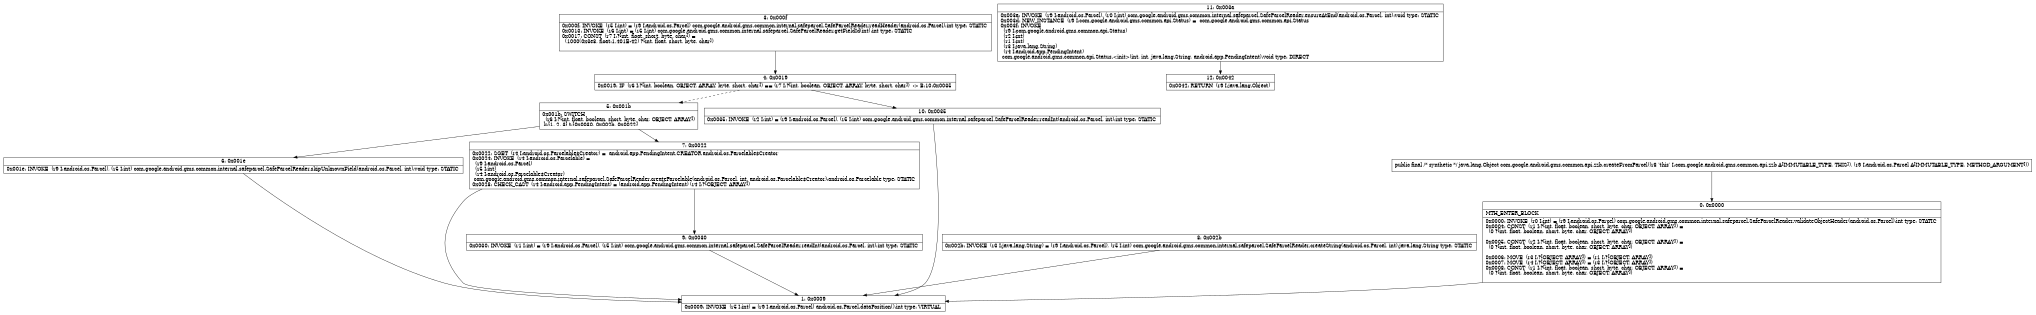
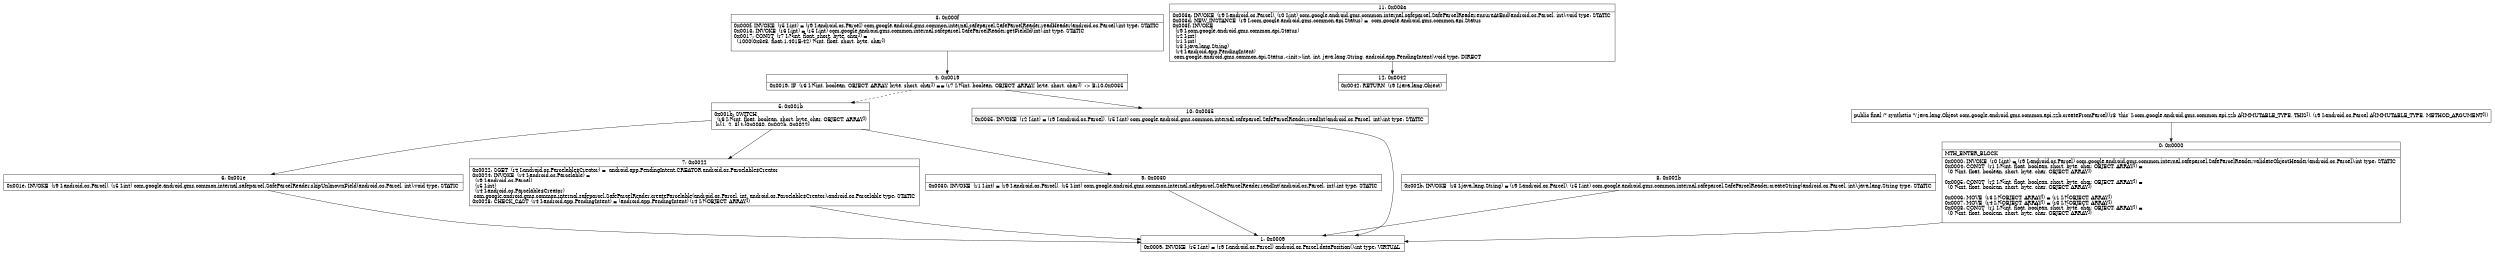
(694, 210) -> (985, 152)
